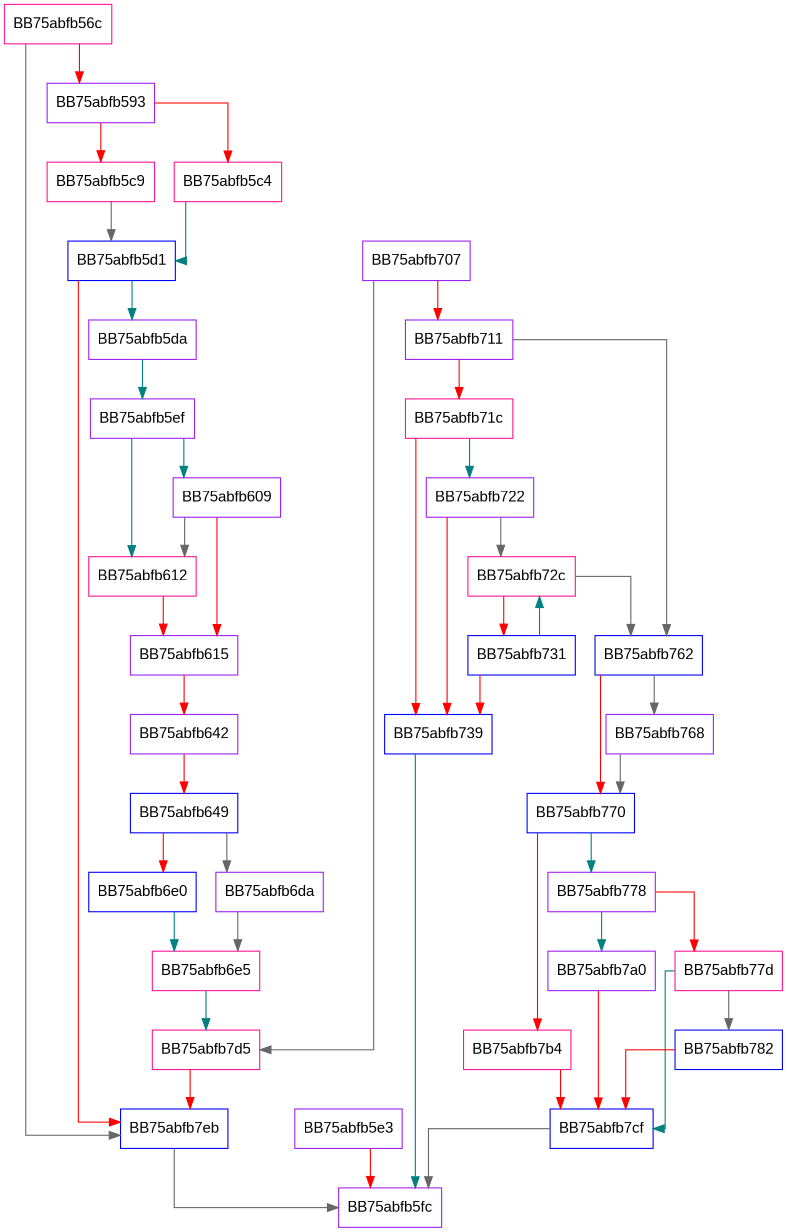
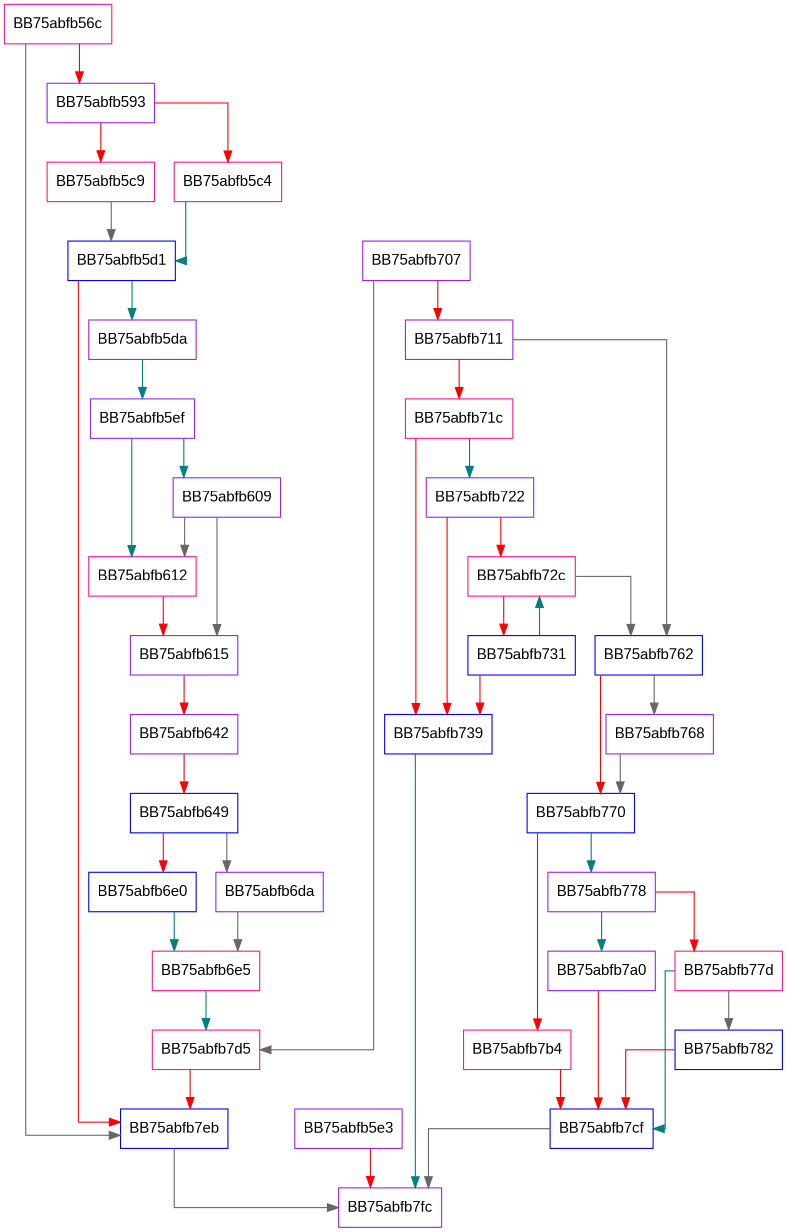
(501, 531) -> (501, 531)
(217, 571) -> (217, 571)
(390, 1208) -> (390, 1208)
